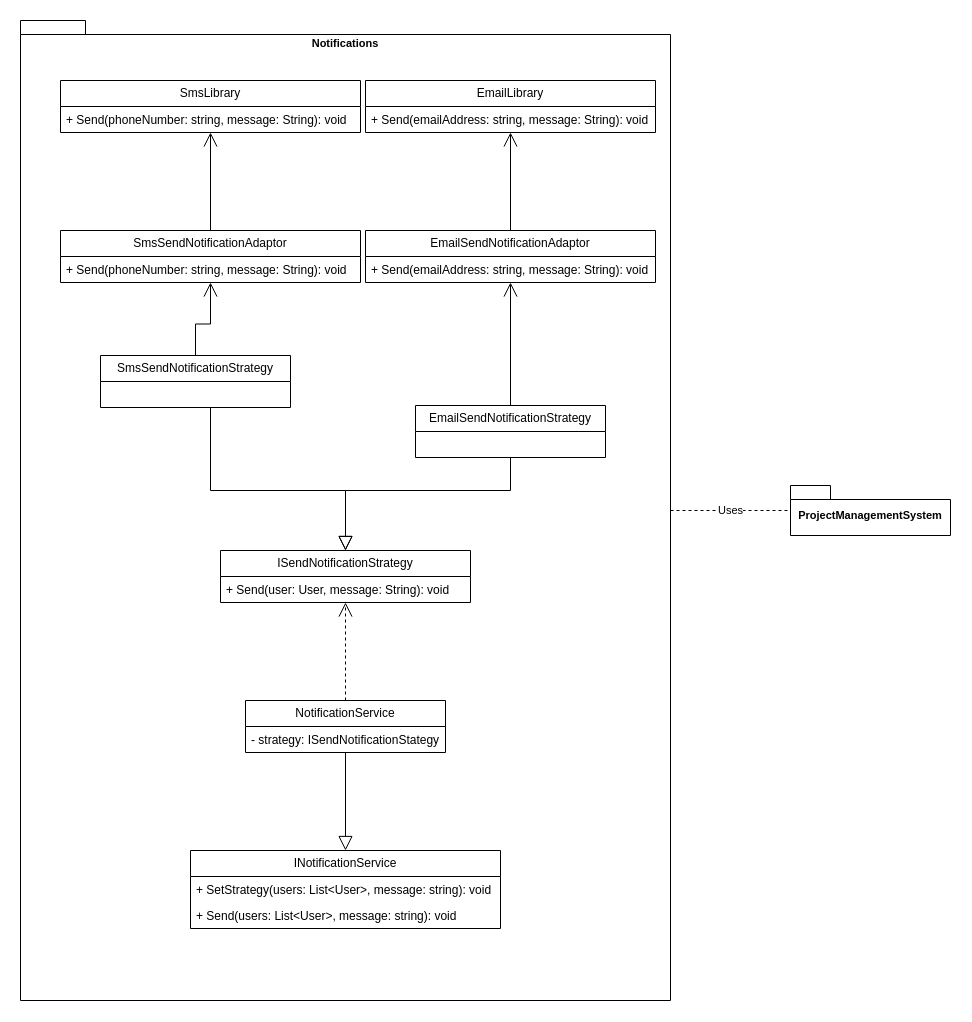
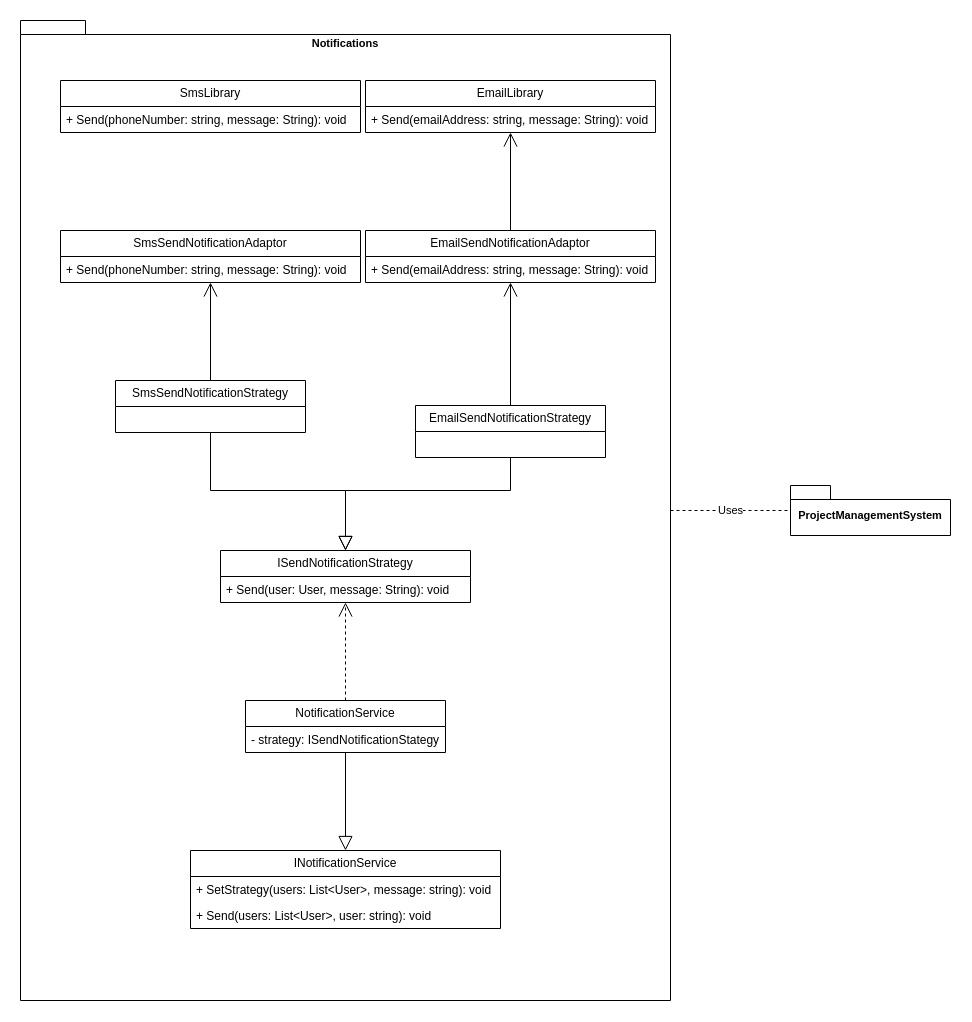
(211, 182) -> none
(196, 382) -> (211, 407)
(339, 917) -> (329, 917)
